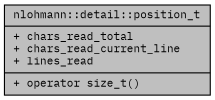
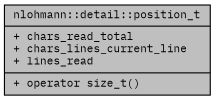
(97, 49) -> (101, 49)
